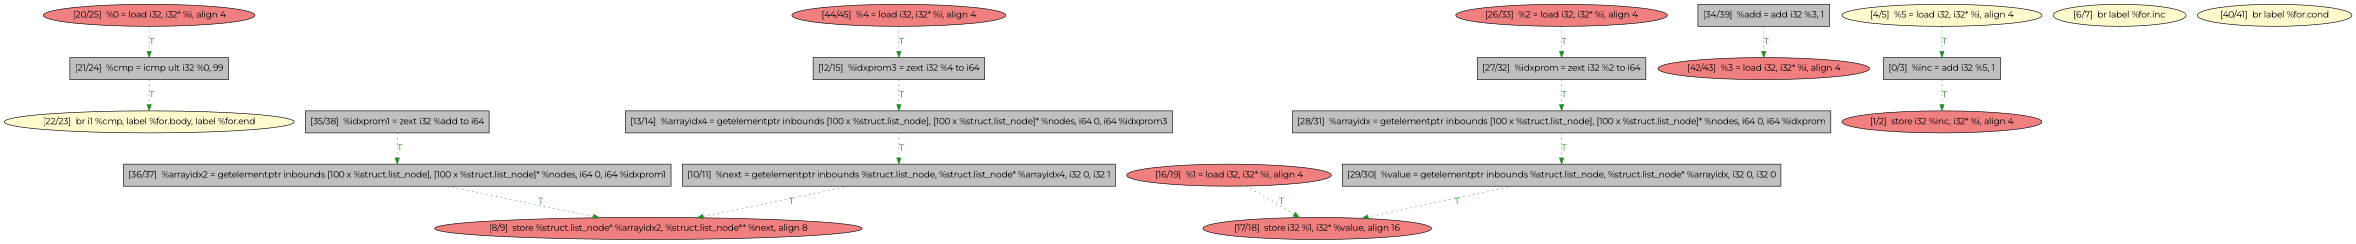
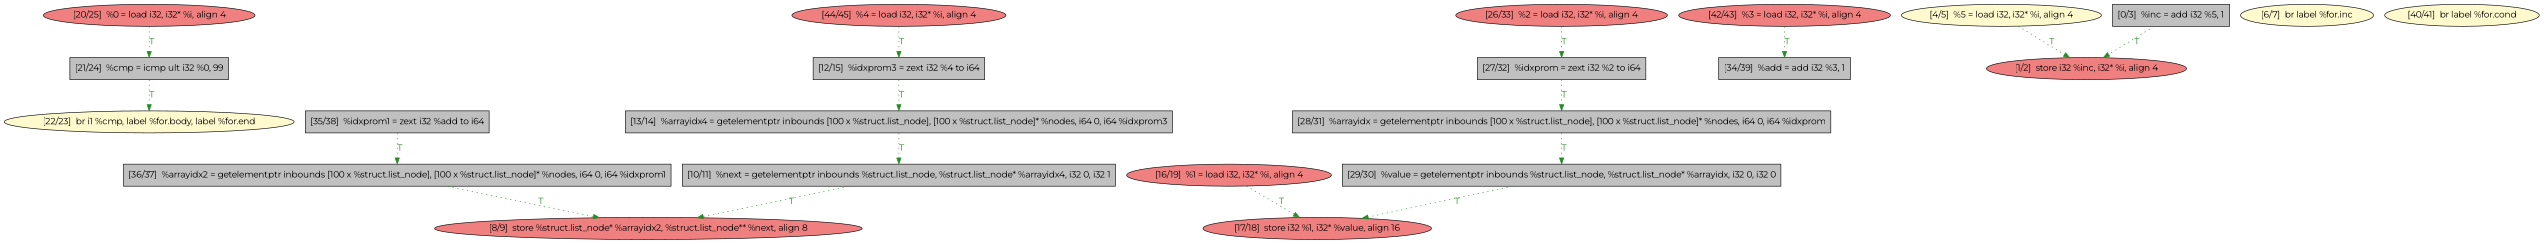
(1764, 39) -> (1785, 39)
(1942, 39) -> (2041, 40)
